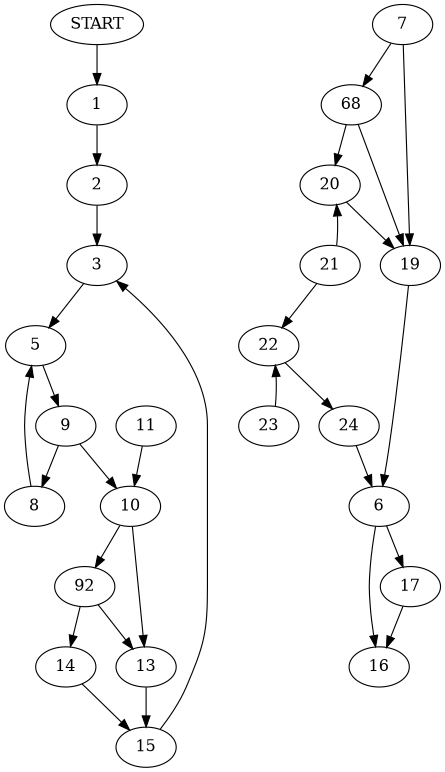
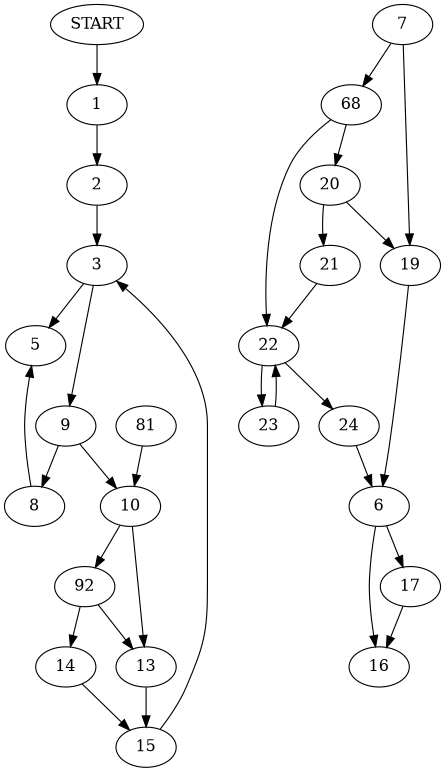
(379, 180) -> (275, 208)
(338, 231) -> (323, 219)
(49, 380) -> (83, 340)
none -> (261, 380)
(146, 426) -> (146, 426)
